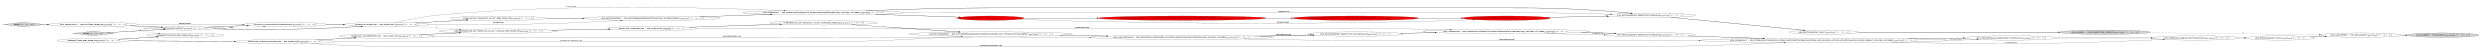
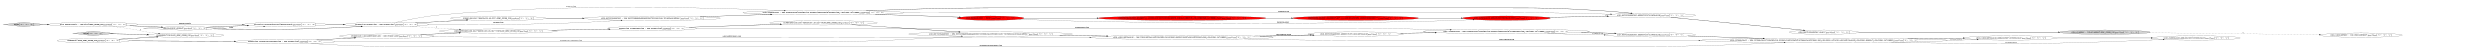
(135, 31) -> (129, 34)
(2443, 35) -> none
(2280, 38) -> none
